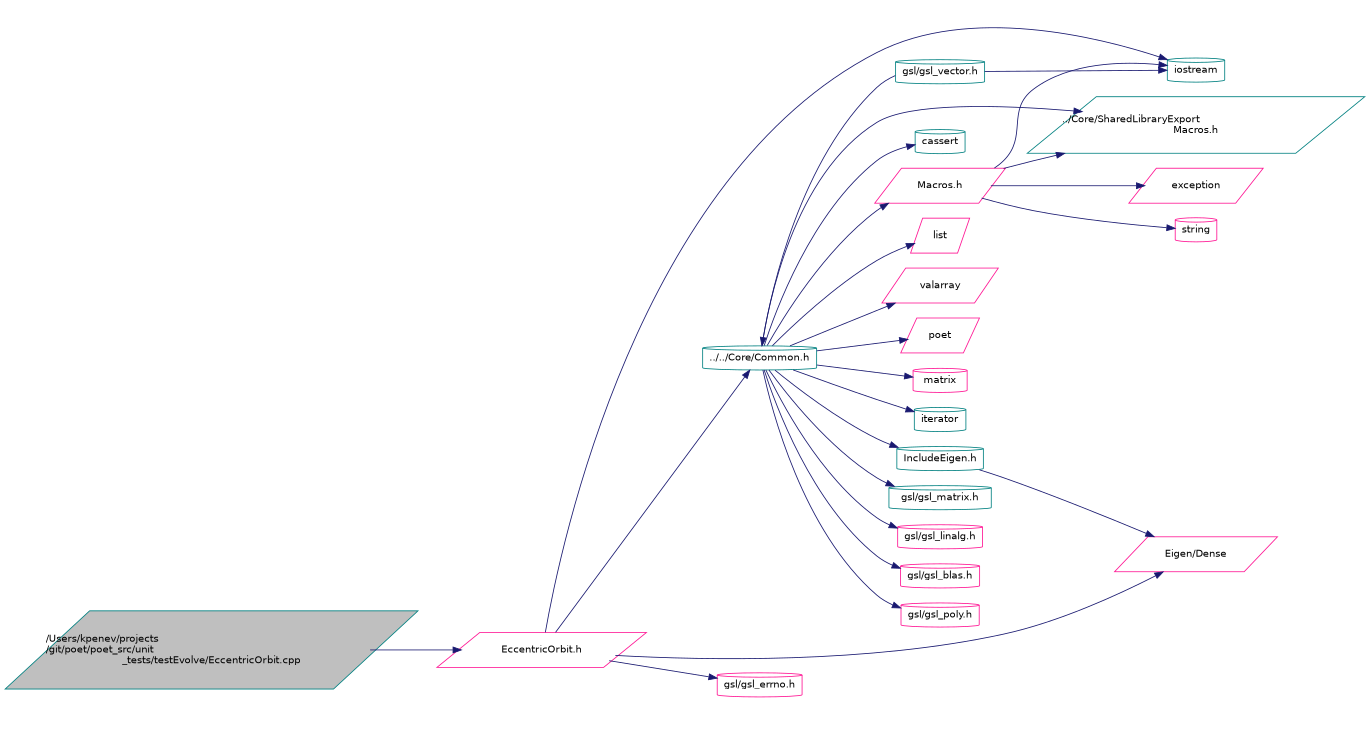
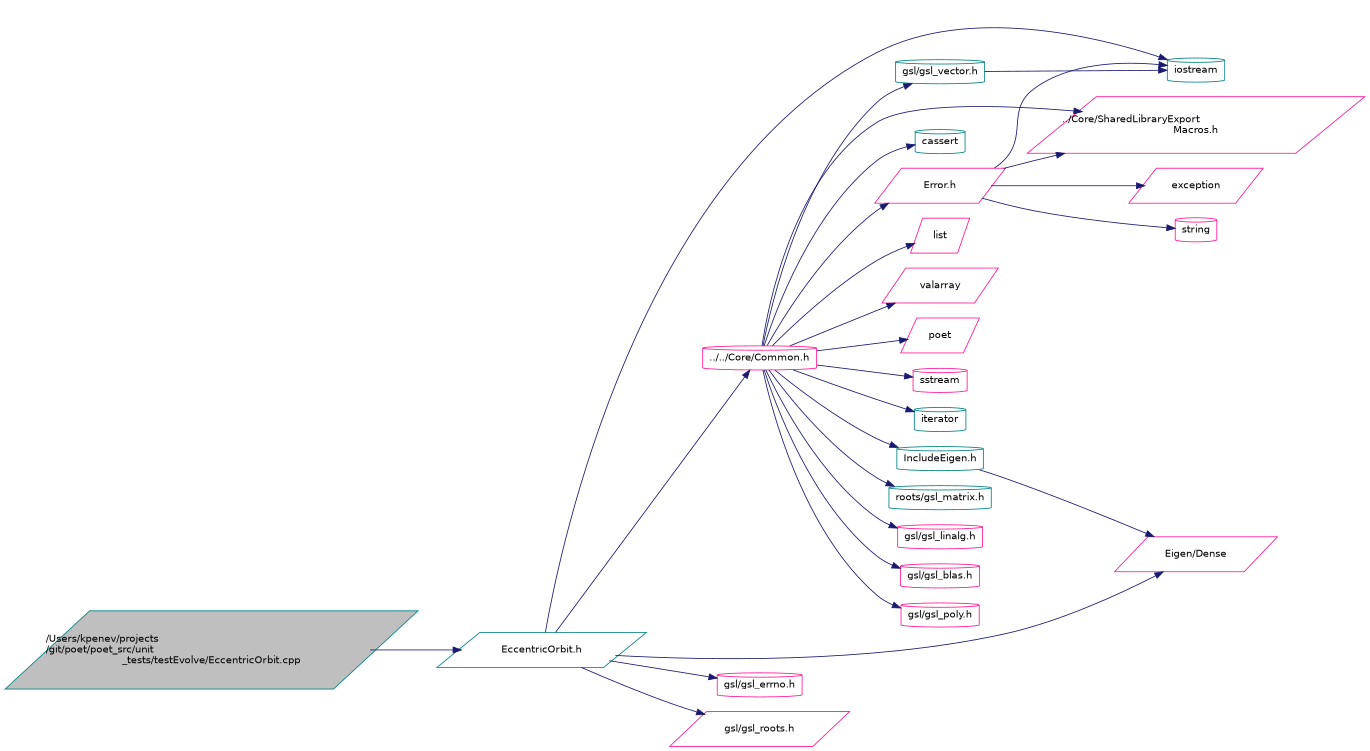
(1196, 125) -> (1196, 125)
(940, 186) -> (940, 186)
(806, 194) -> (843, 142)
(760, 358) -> (760, 358)
(940, 380) -> (940, 380)
(940, 498) -> (940, 498)
(542, 650) -> (542, 650)
none -> (760, 729)
